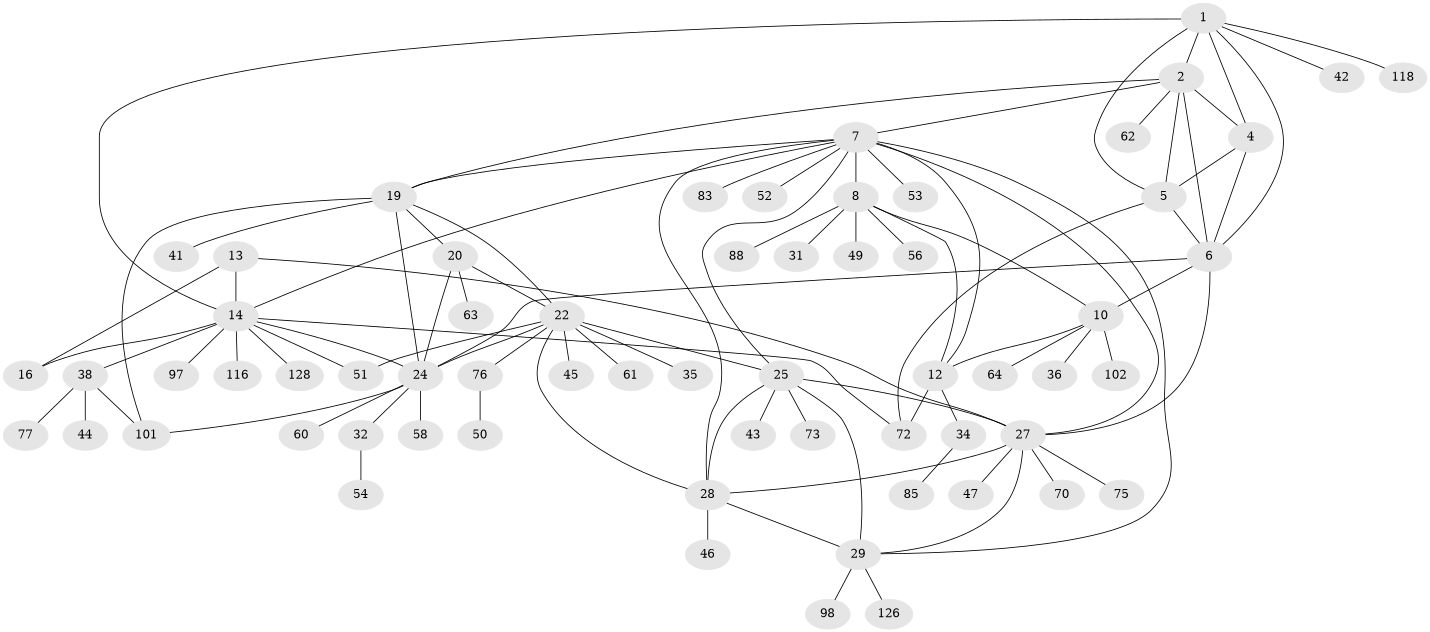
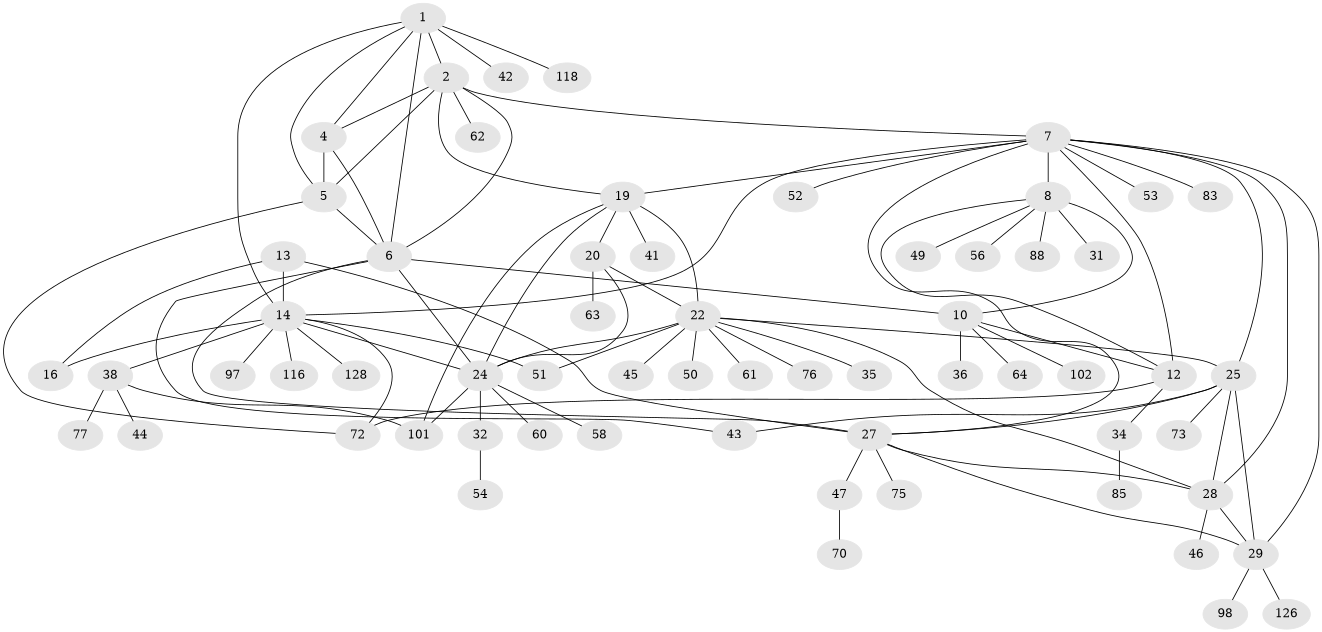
(480, 406) -> (694, 346)
none -> (295, 413)
(1043, 465) -> (840, 525)
